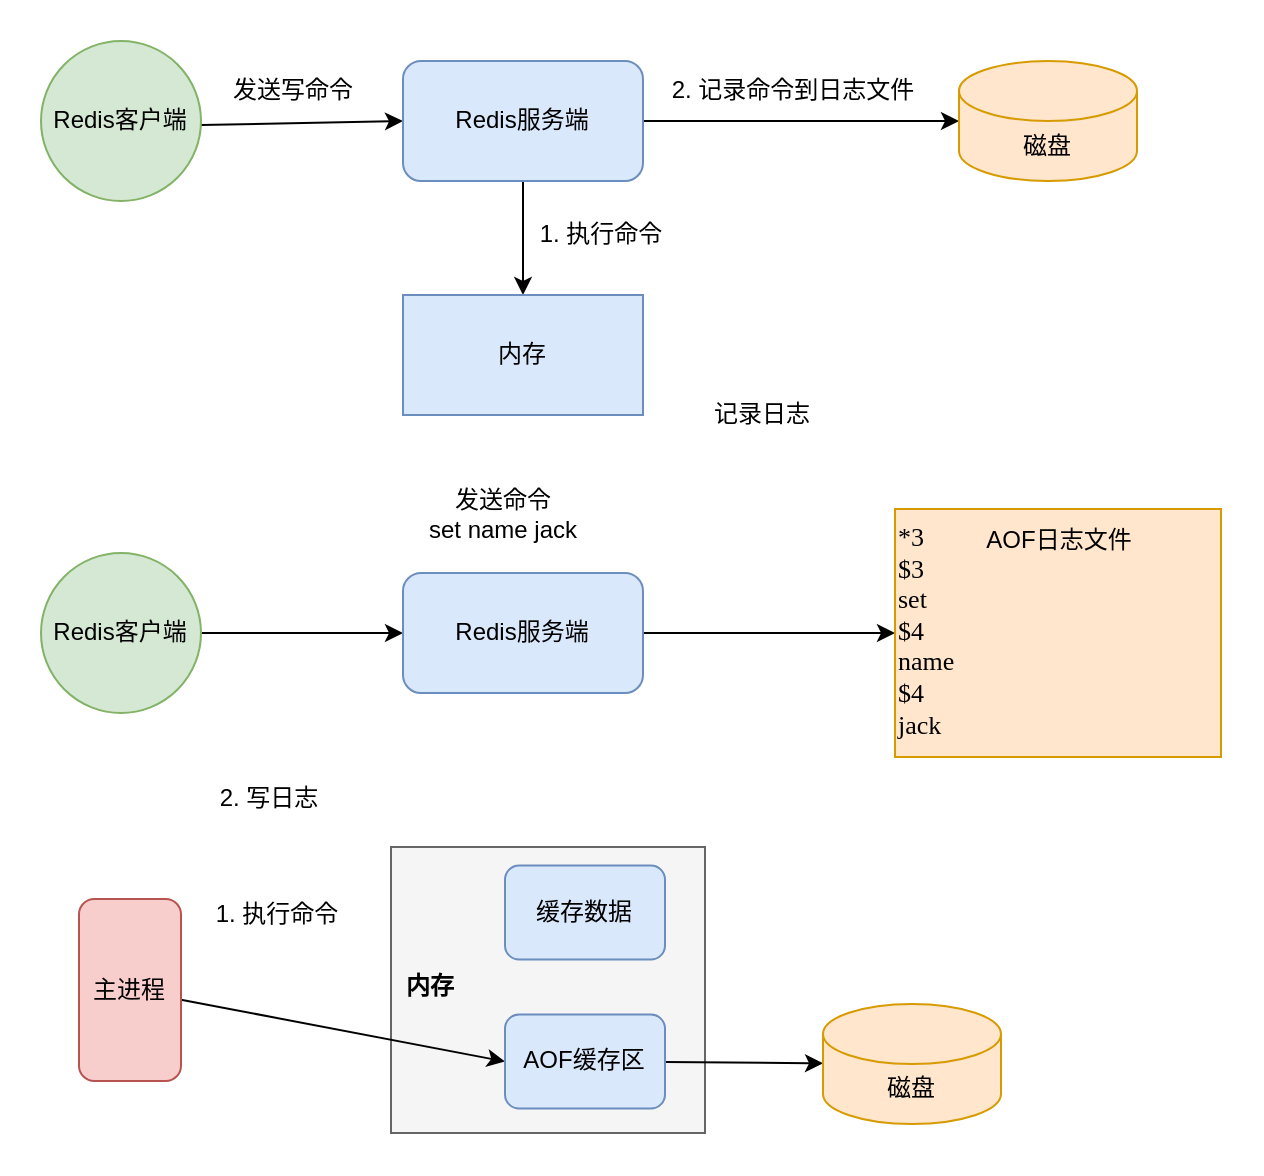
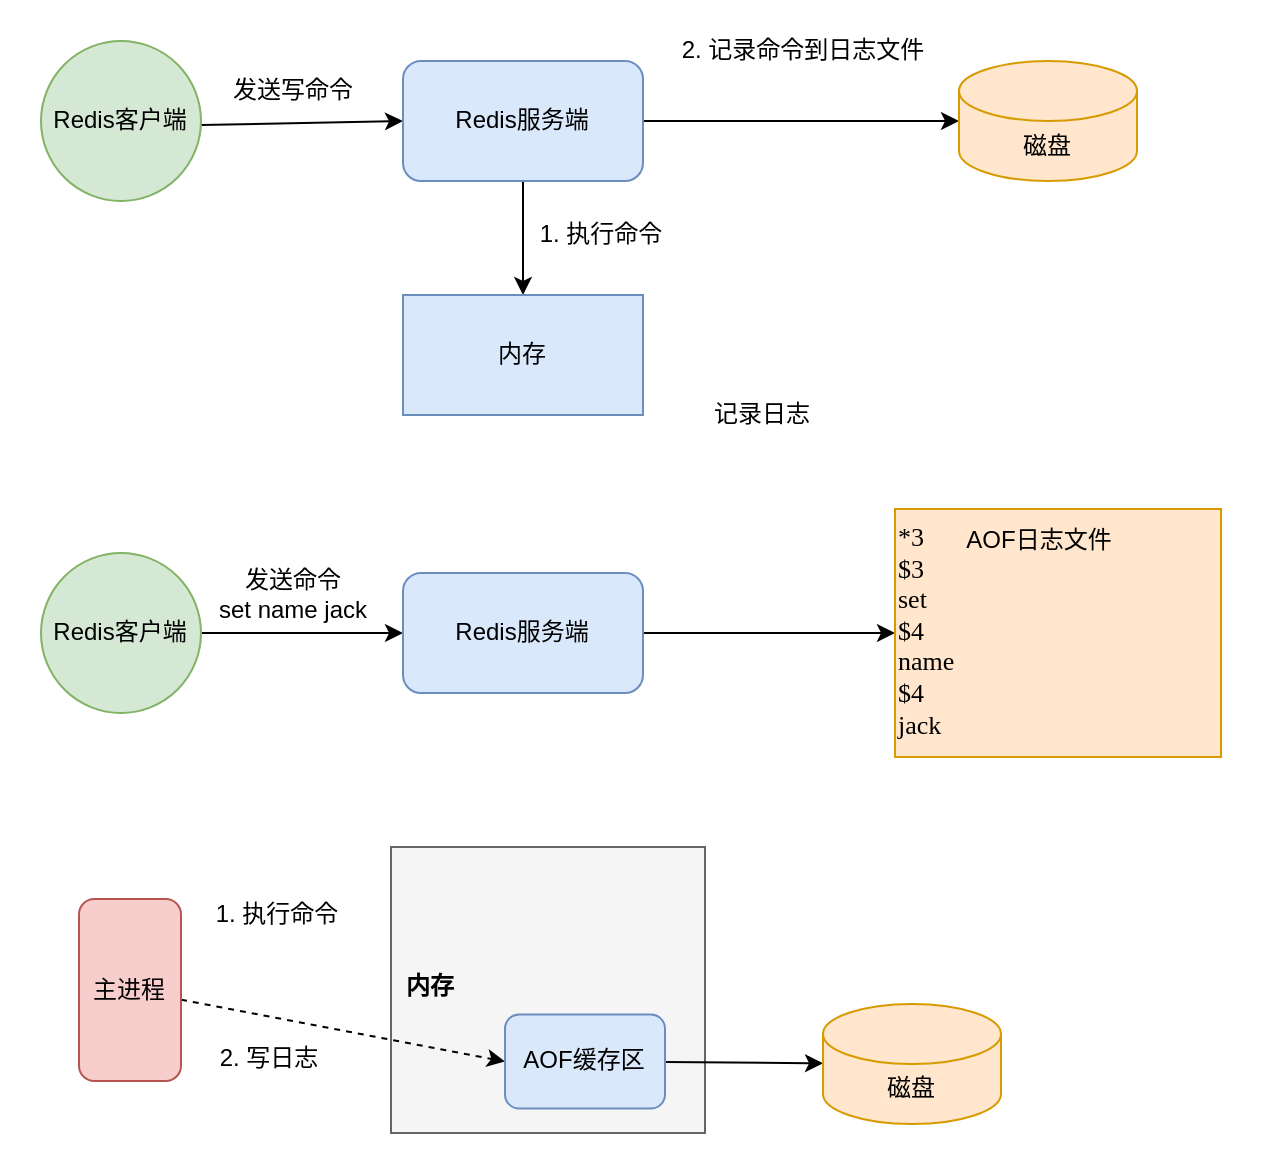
(792, 91) -> (802, 51)
(503, 514) -> (293, 594)
(1058, 541) -> (1038, 541)
(270, 799) -> (270, 1059)
(585, 913) -> none
(335, 1029) -> (335, 1029)
